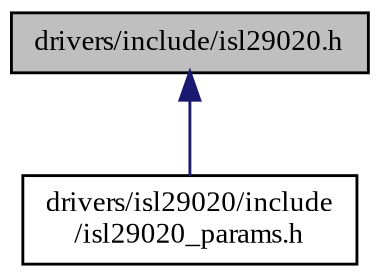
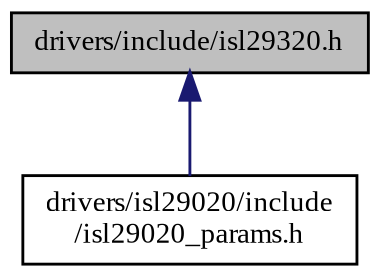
(190, 43) -> (190, 43)
